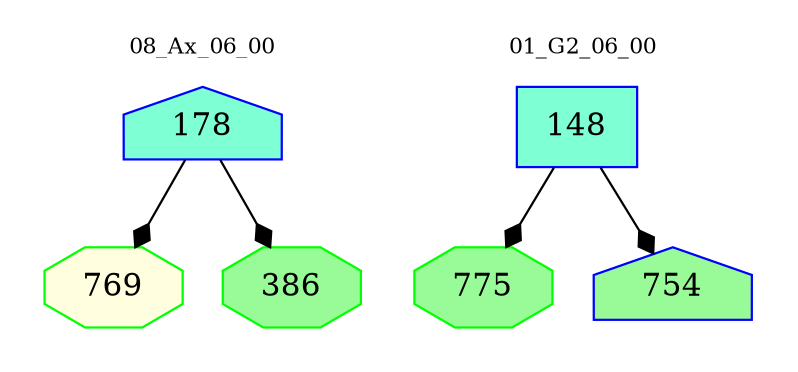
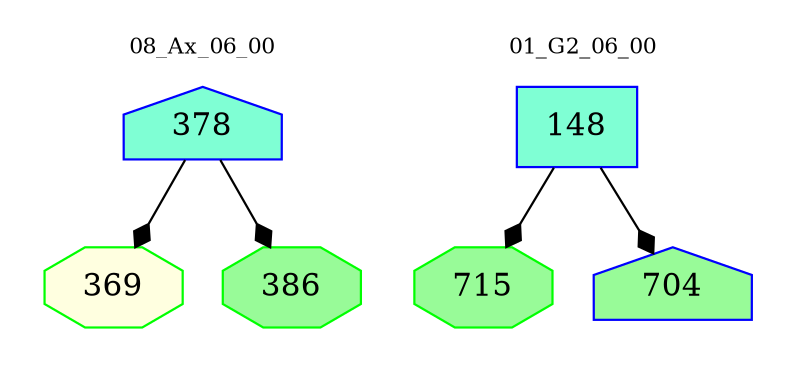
(203, 127) -> (203, 127)
(114, 287) -> (114, 287)
(483, 287) -> (483, 287)
(673, 287) -> (673, 287)
